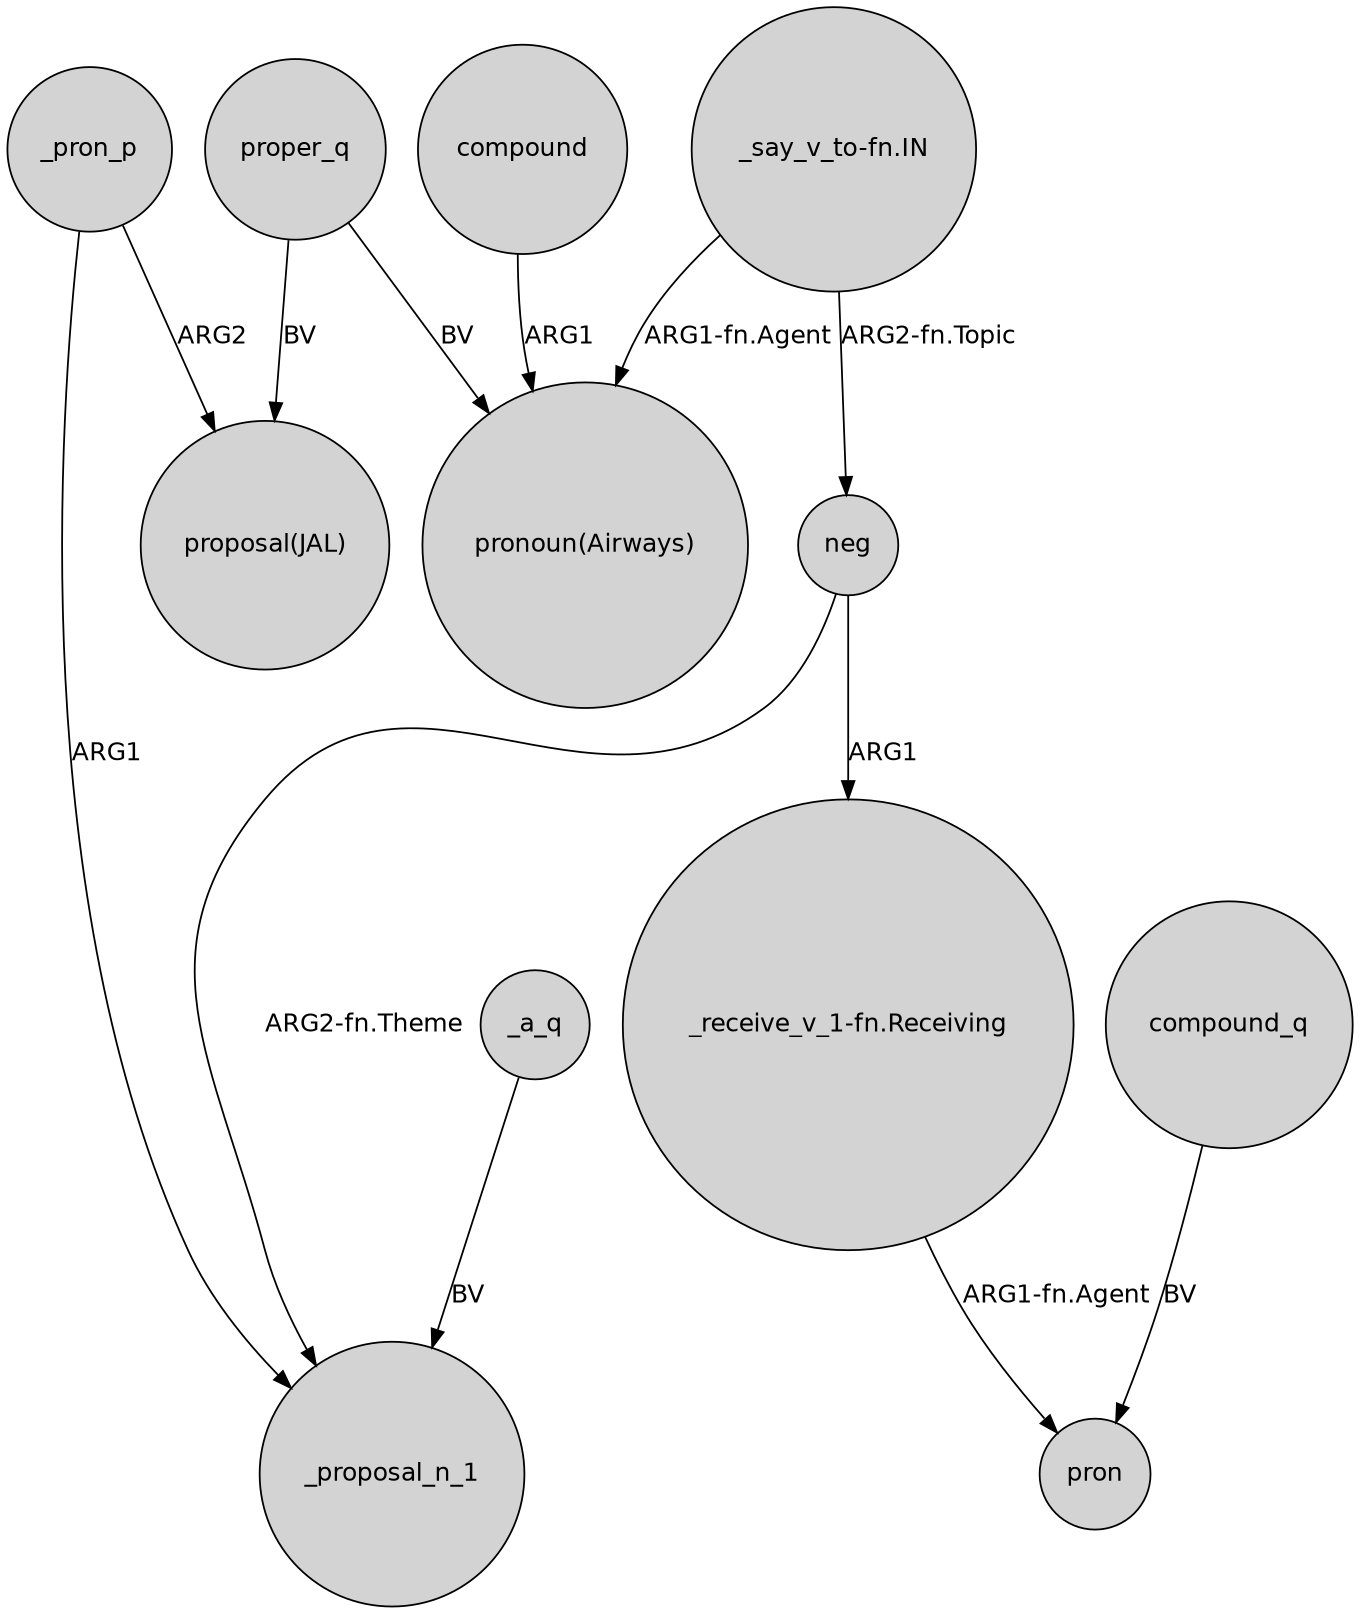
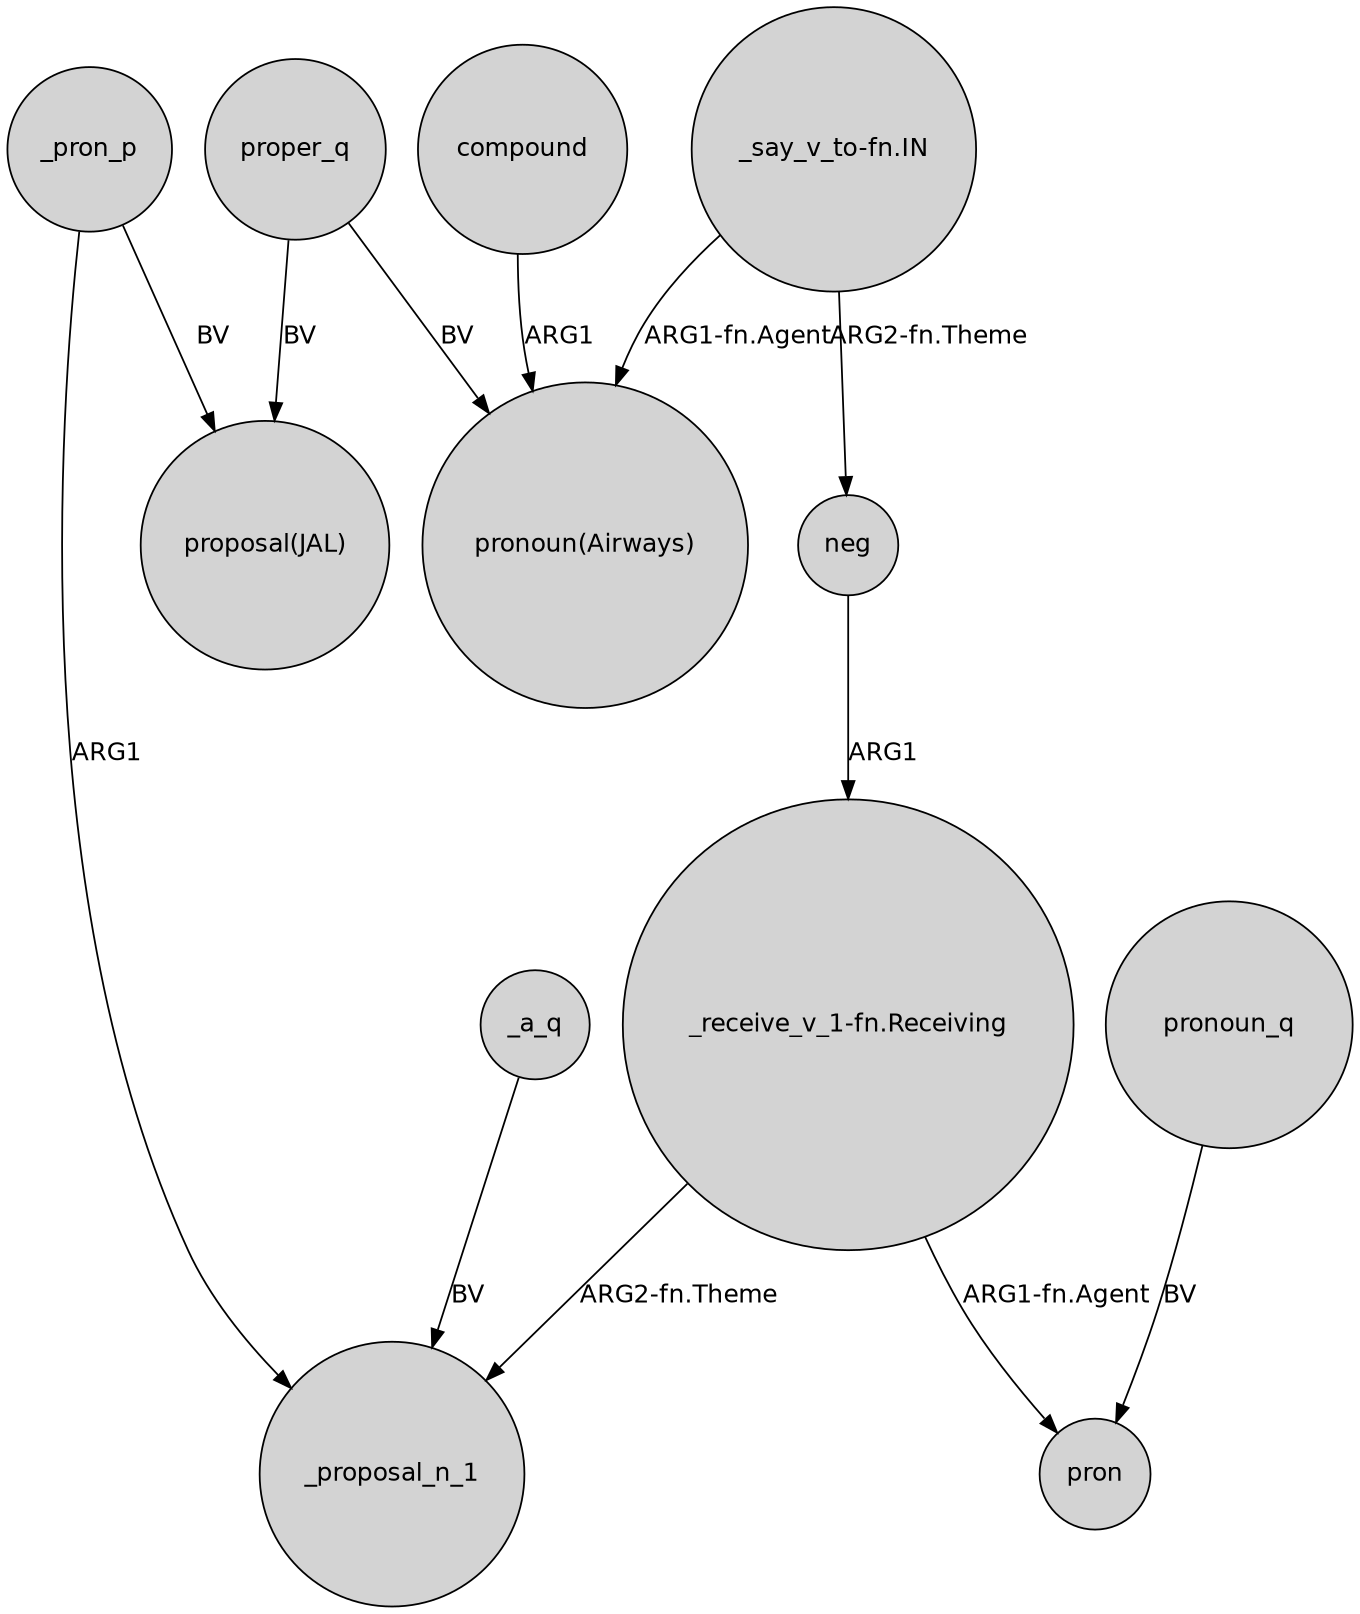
(213, 337) -> (213, 337)
(929, 337) -> (929, 337)
(296, 772) -> (593, 1275)
(1229, 1025) -> (1229, 1025)
